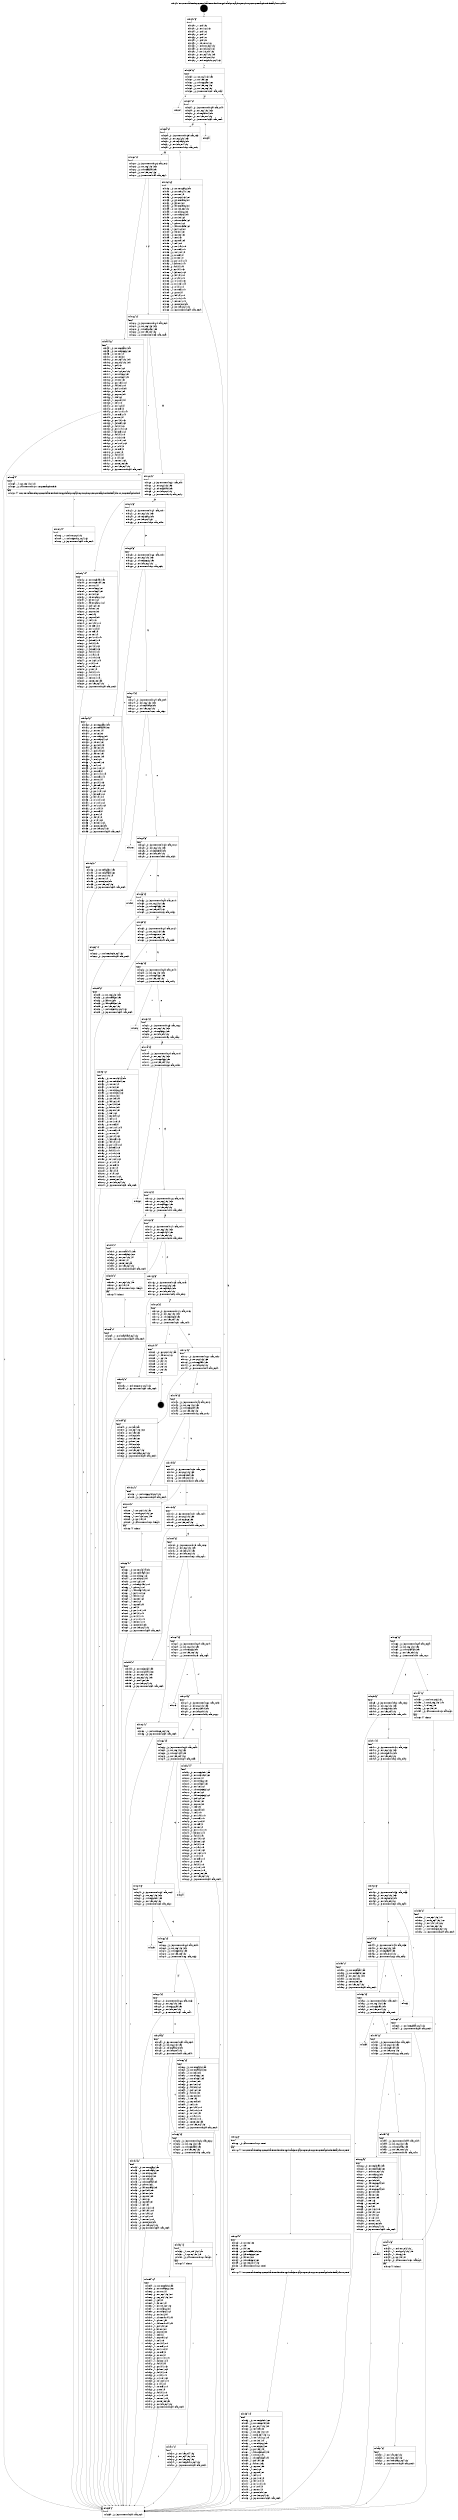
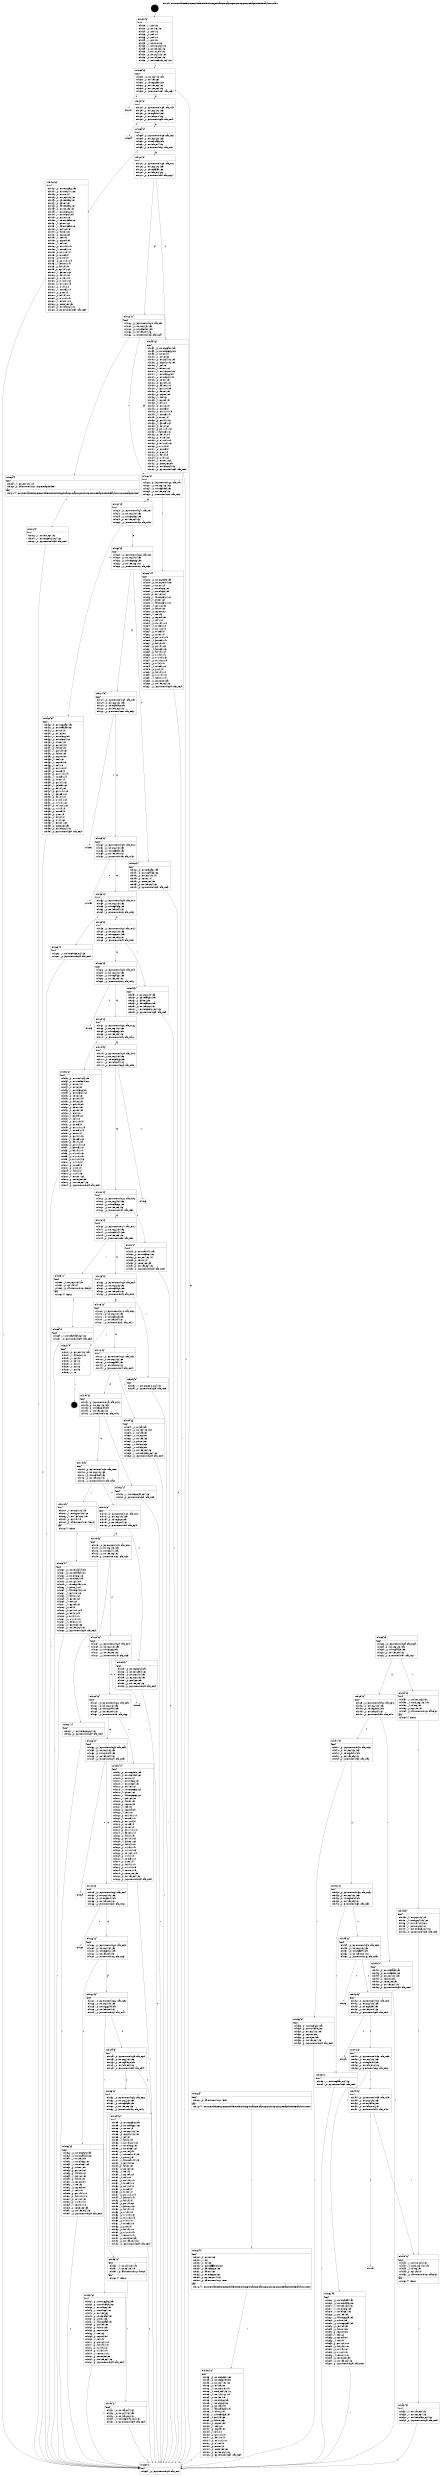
none -> (314, 2031)
